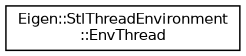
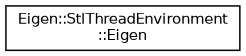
(123, 28) -> (123, 28)
